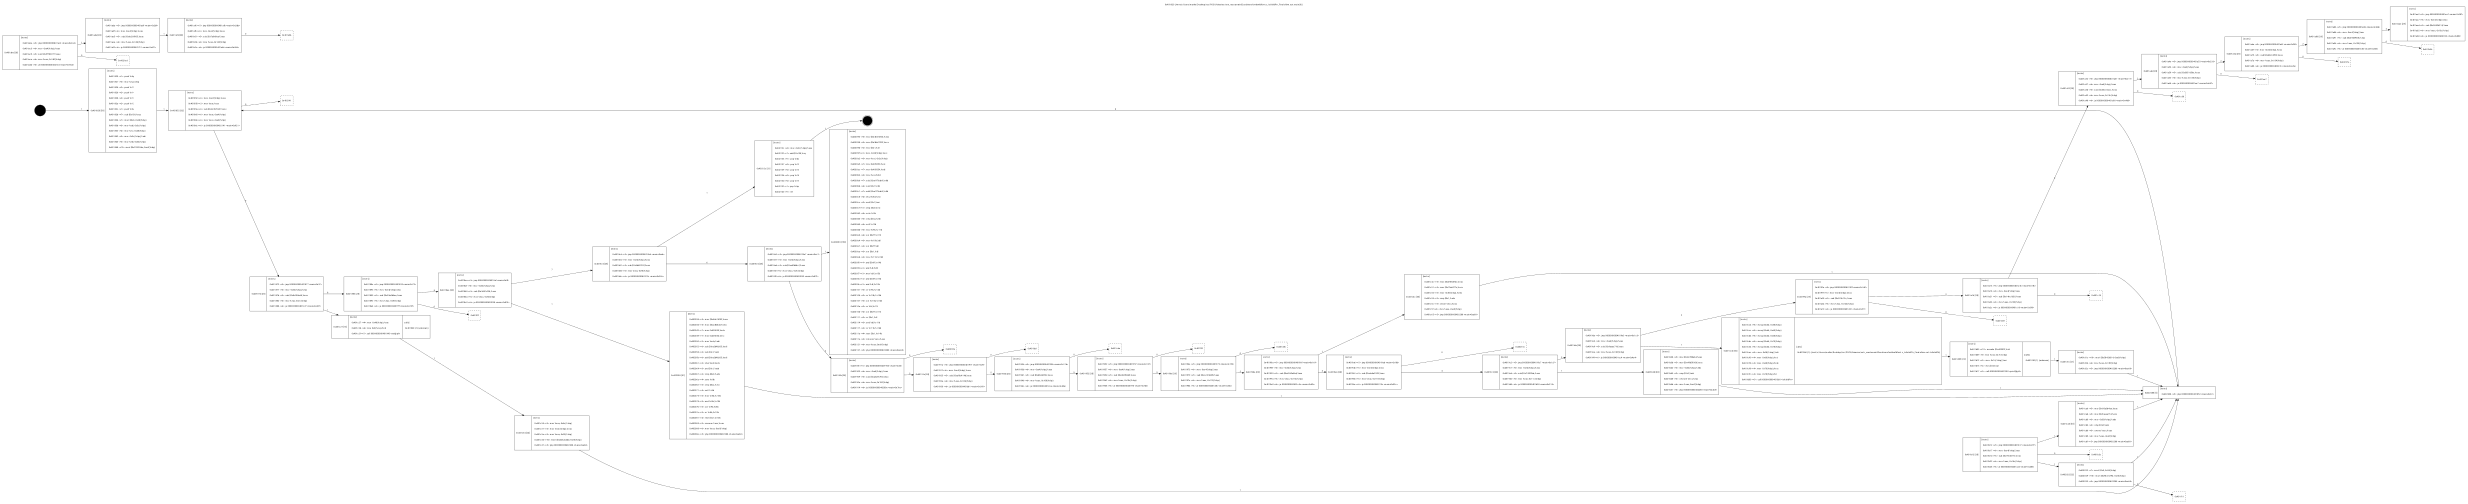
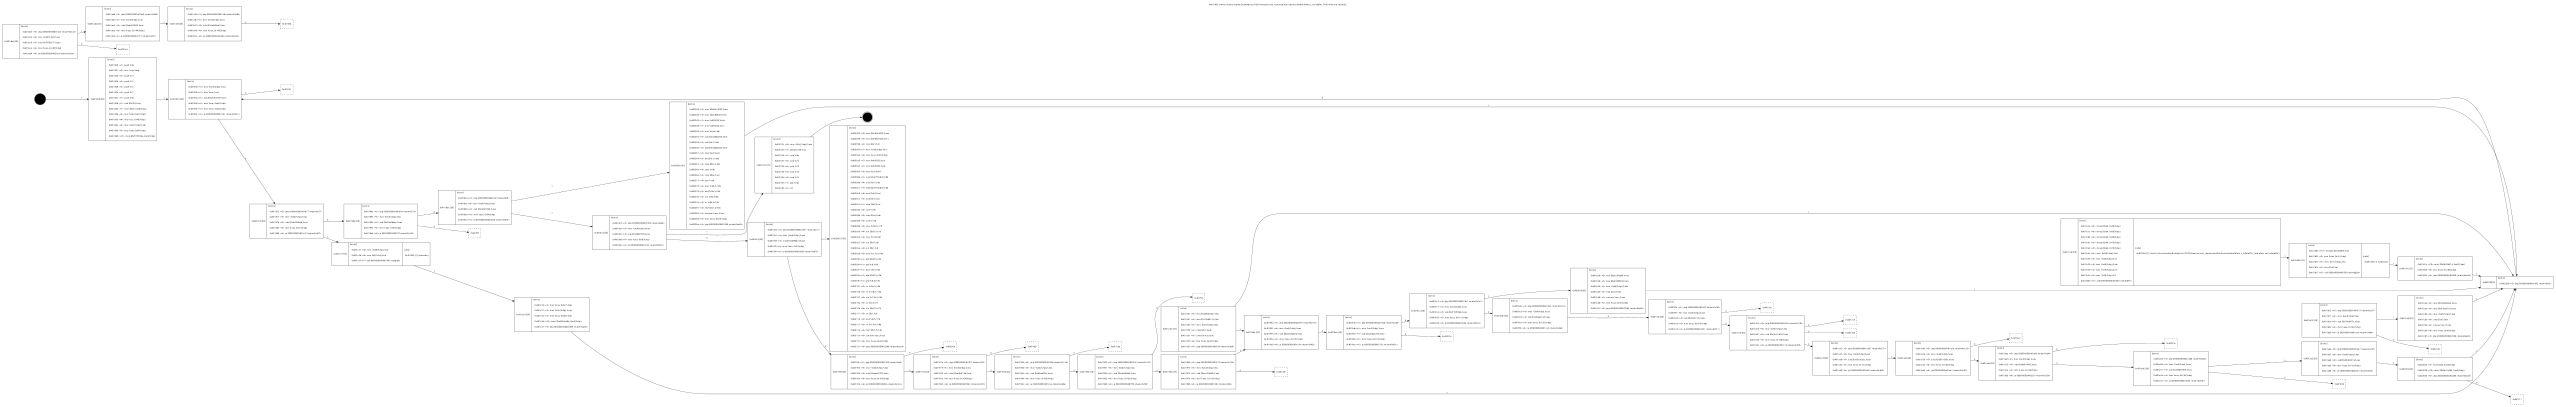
(2152, 94) -> (1823, 333)
(1360, 335) -> (1239, 331)
(1680, 347) -> none
(2047, 464) -> (2386, 364)
